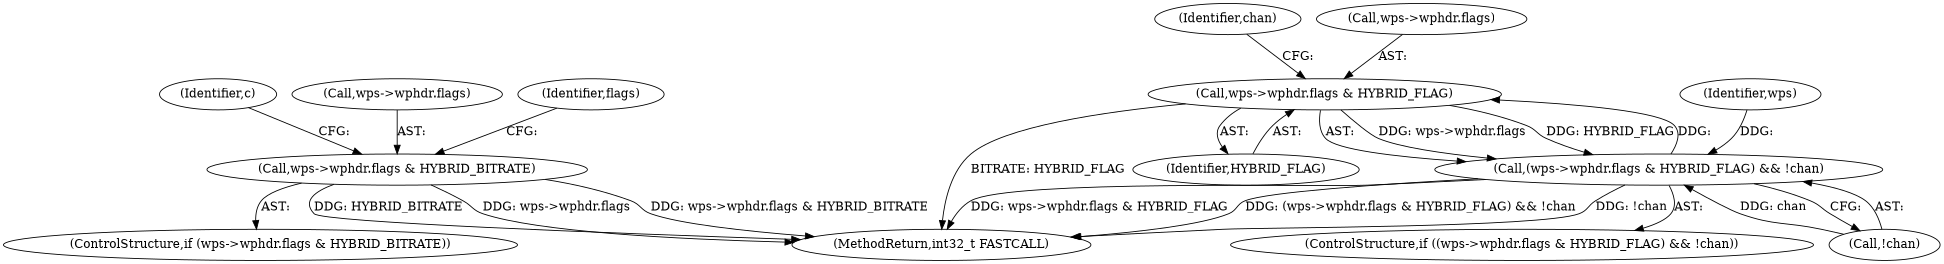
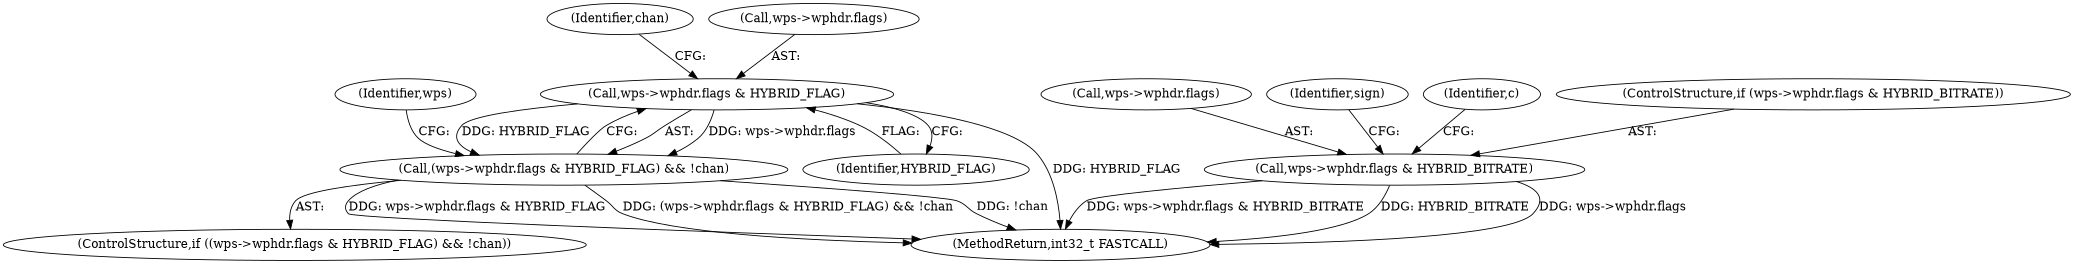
(591, 94) -> (1337, 94)
(1236, 132) -> (949, 132)
(1289, 132) -> (903, 132)
(1696, 132) -> (624, 132)
(1759, 132) -> (436, 132)
(1048, 170) -> (1117, 170)
(271, 194) -> (1607, 131)
(1885, 245) -> none
